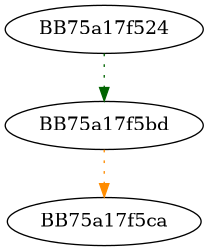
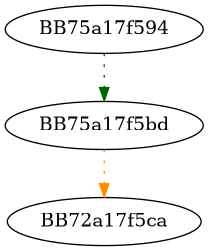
(104, 29) -> (104, 29)
(104, 222) -> (104, 222)
